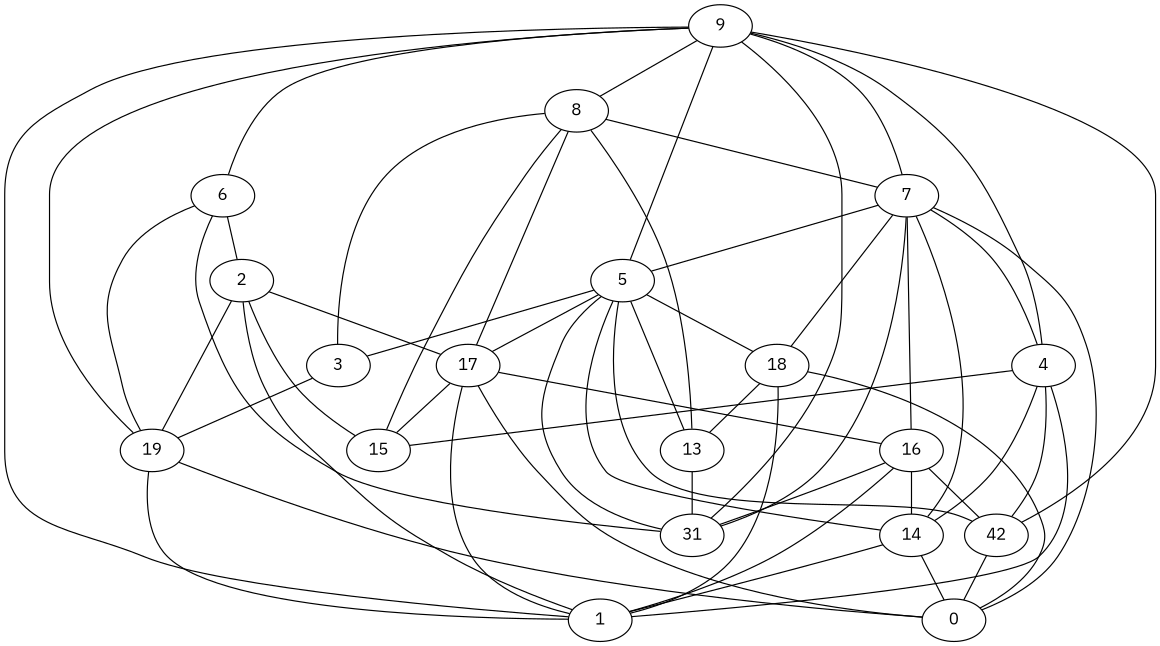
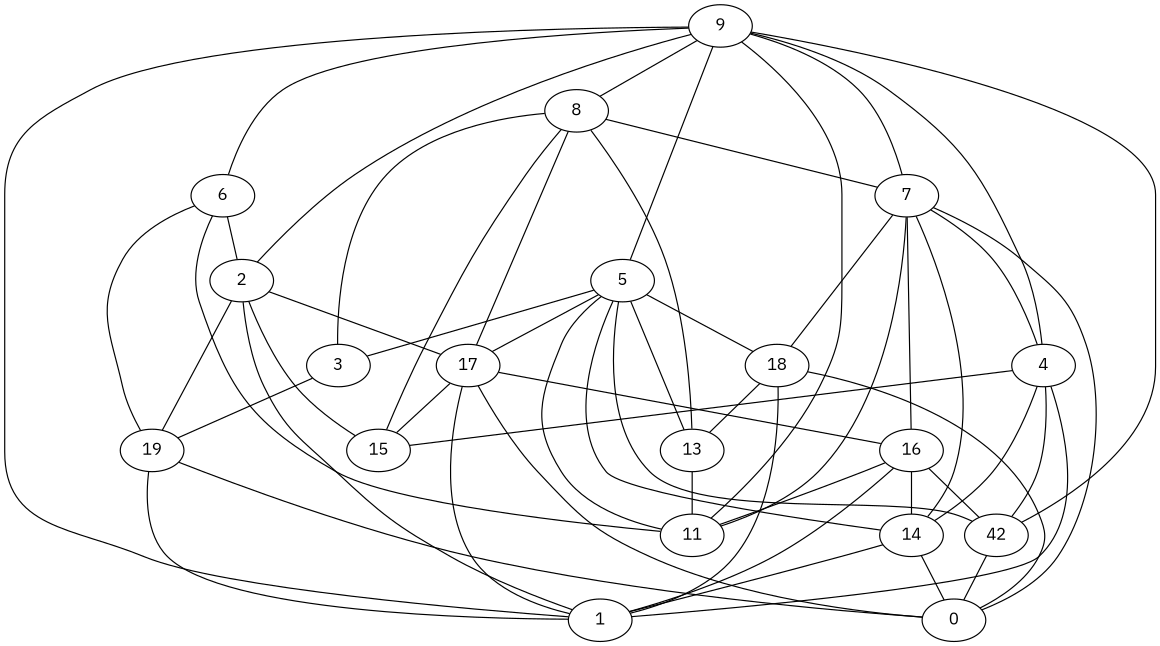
(217, 84) -> (457, 118)
(765, 238) -> none
(692, 535) -> (692, 535)
